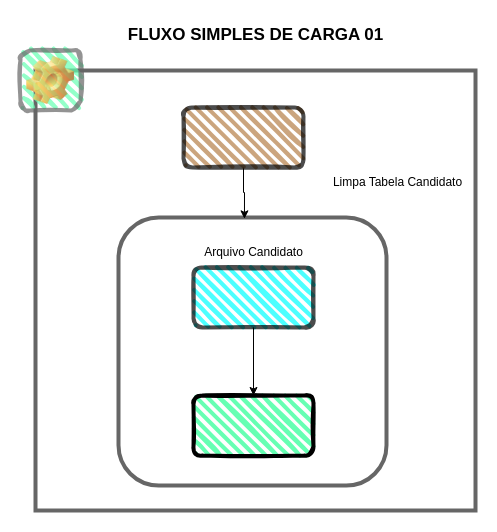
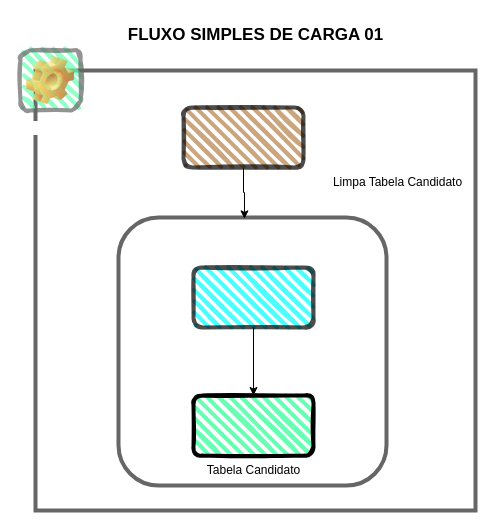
(51, 129) -> (51, 129)
(254, 253) -> none
none -> (254, 471)
